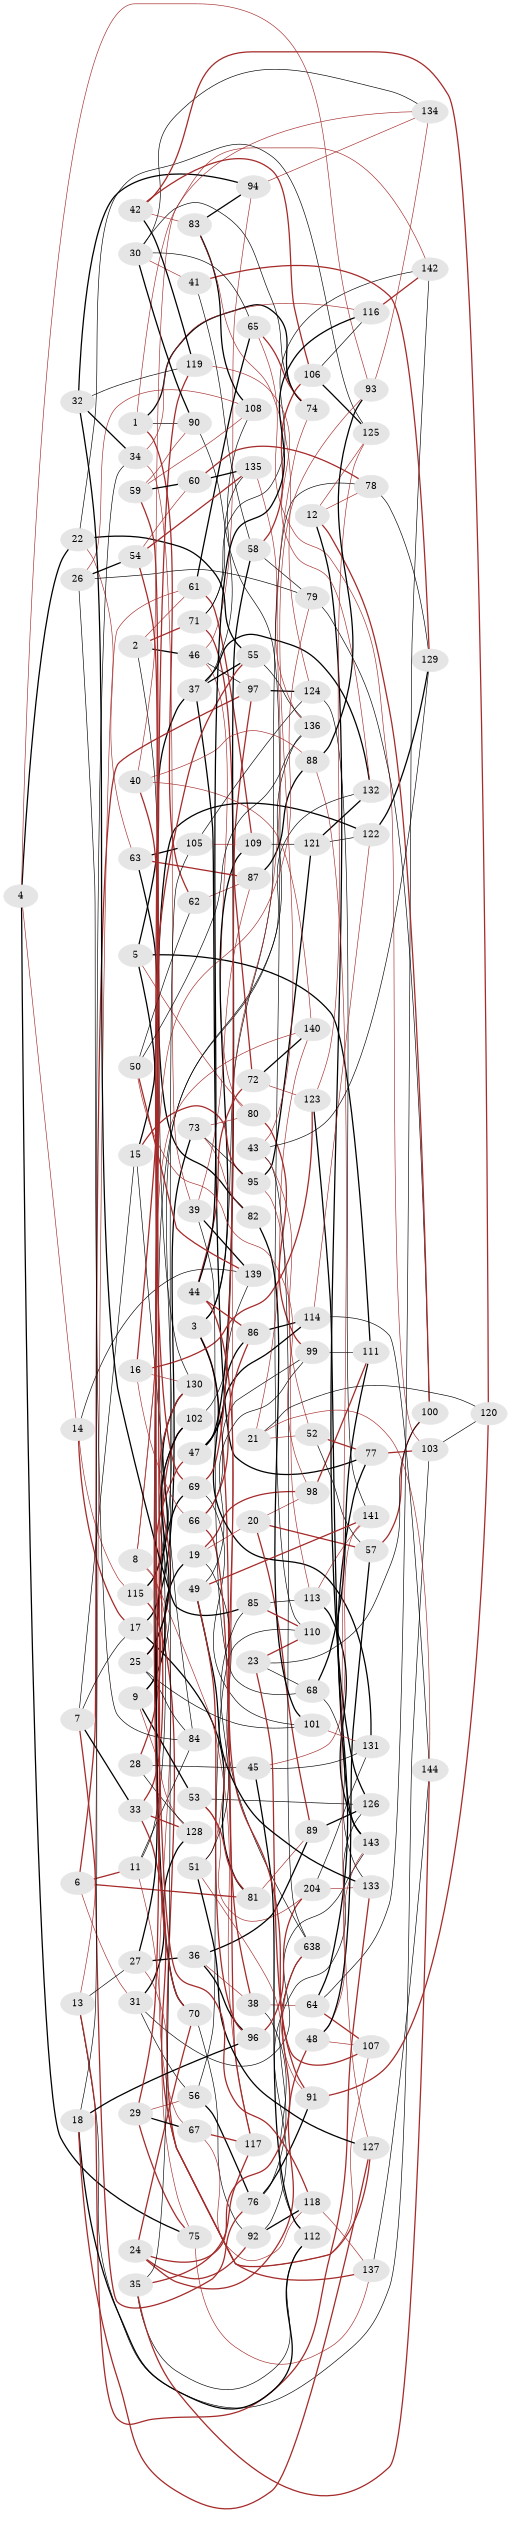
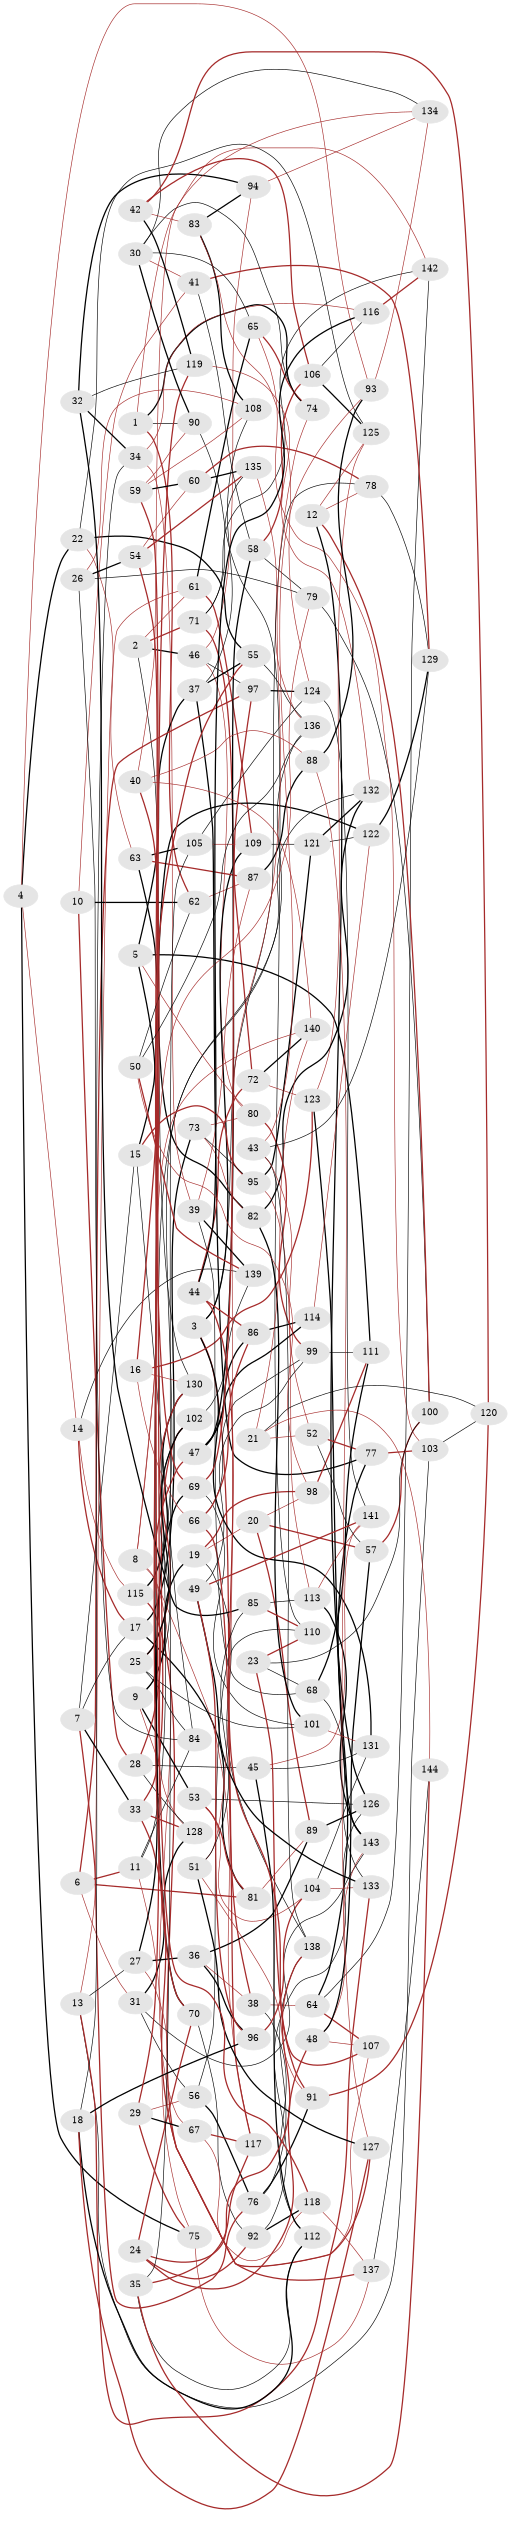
(314, 657) -> (317, 1062)
none -> (78, 902)
(413, 1527) -> none
(312, 1890) -> (312, 1890)
(312, 1948) -> (312, 1948)
